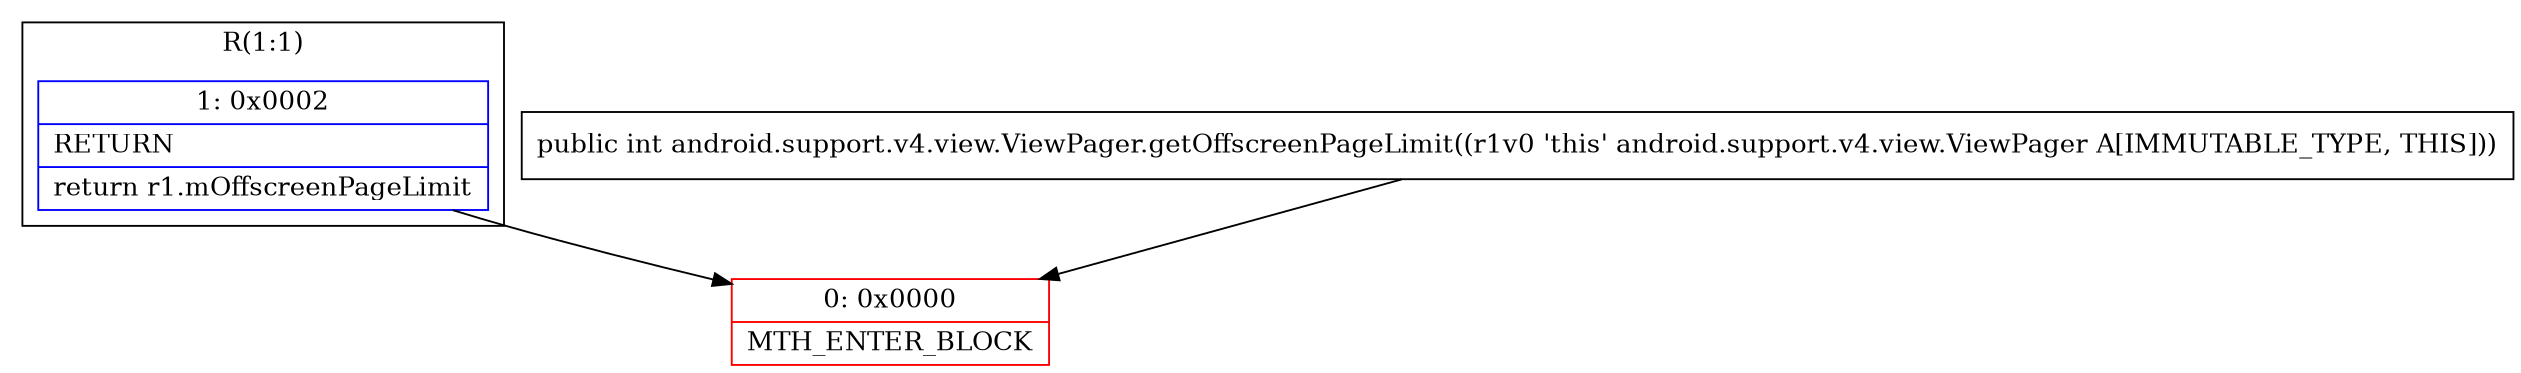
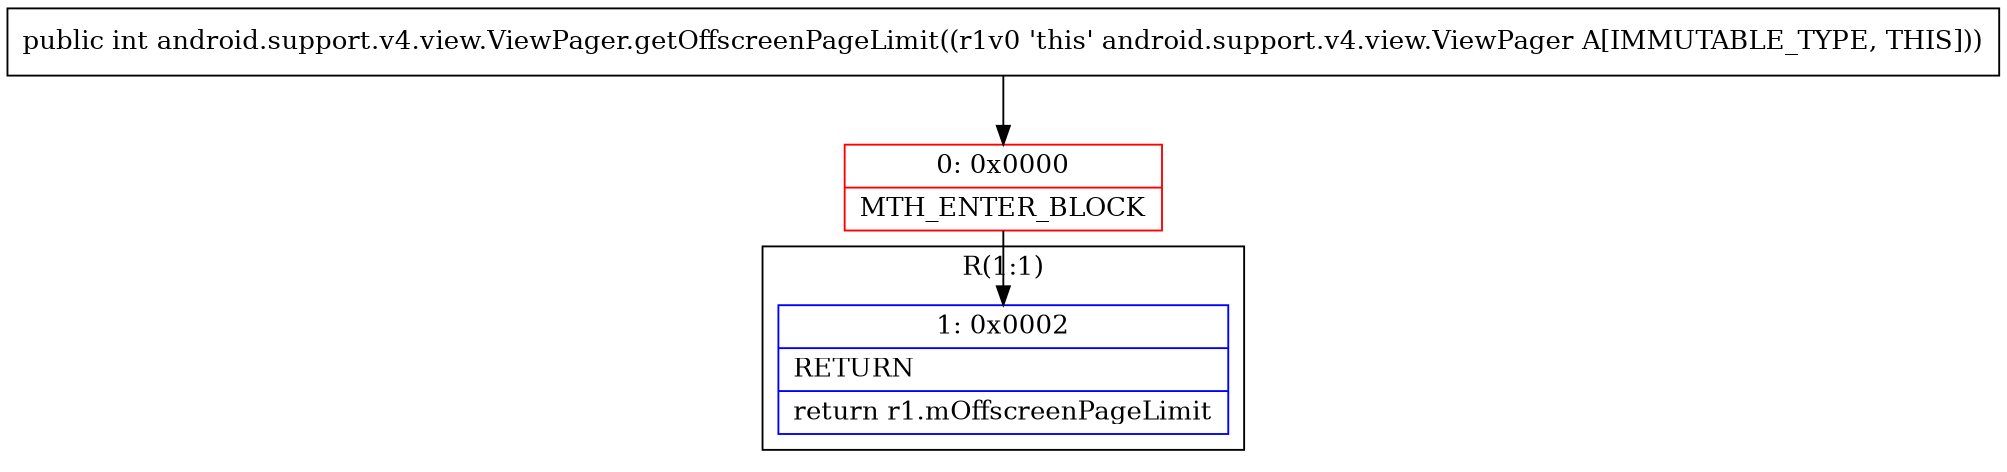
(583, 247) -> (1003, 258)
